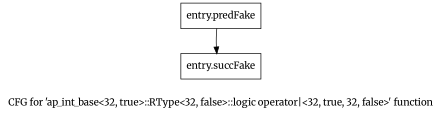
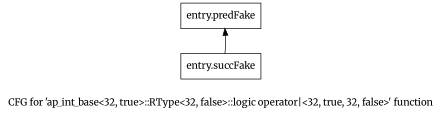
(216, 38) -> (226, 45)
